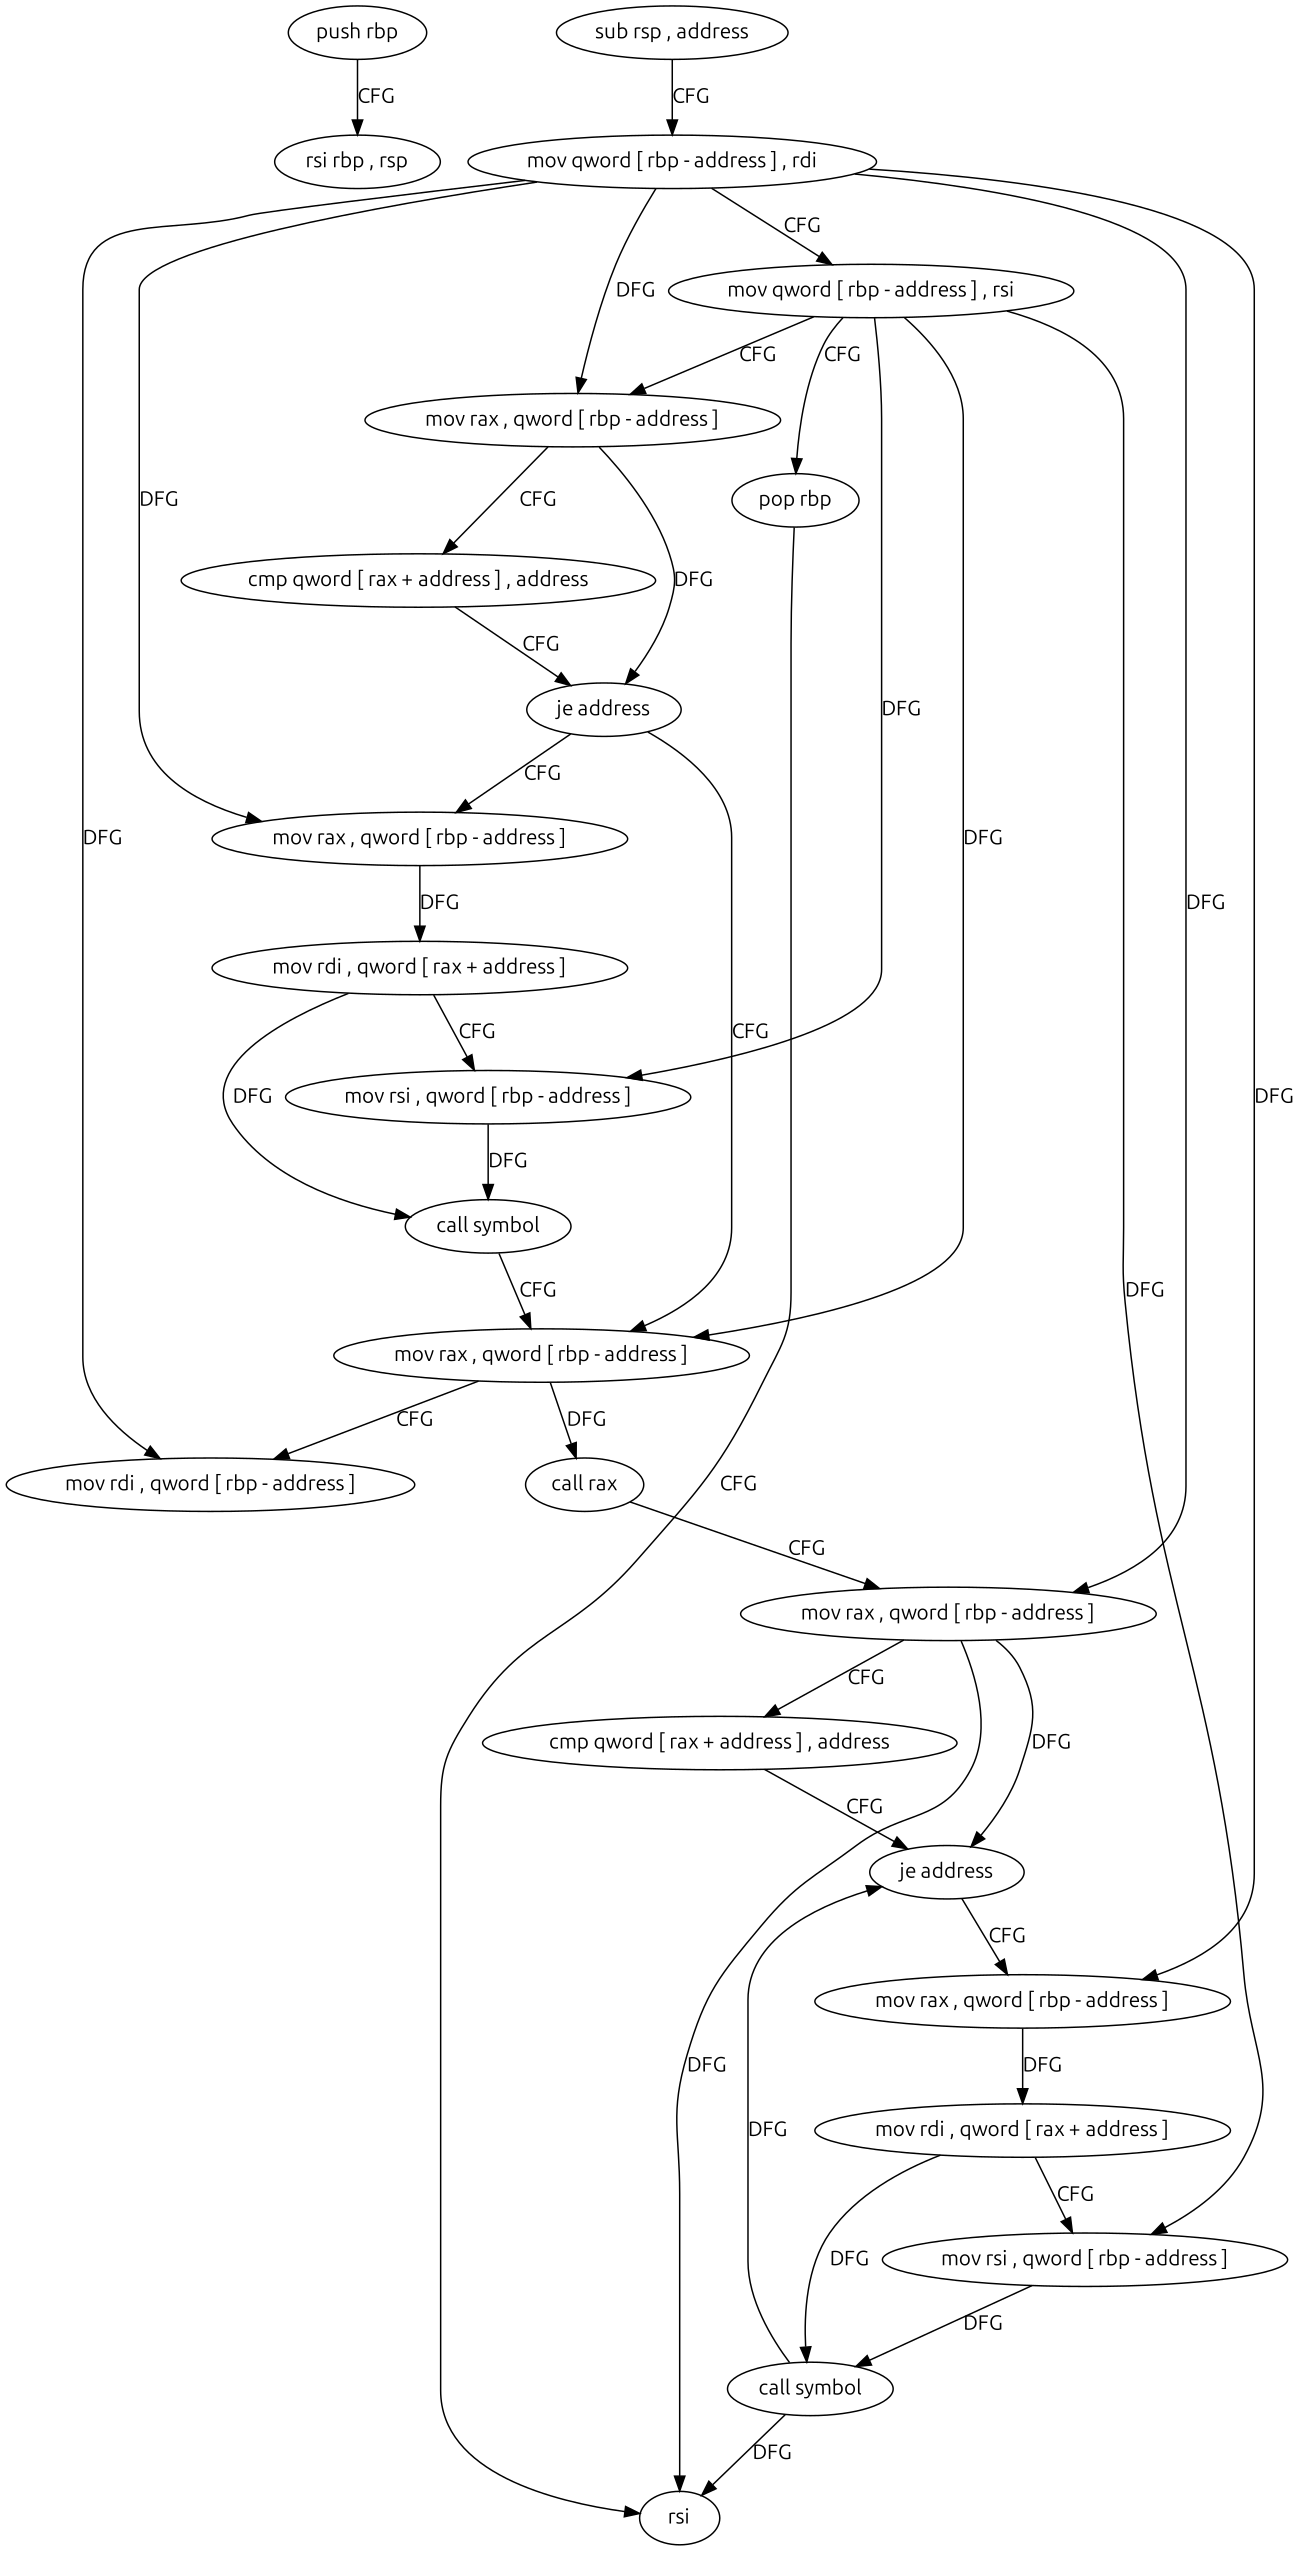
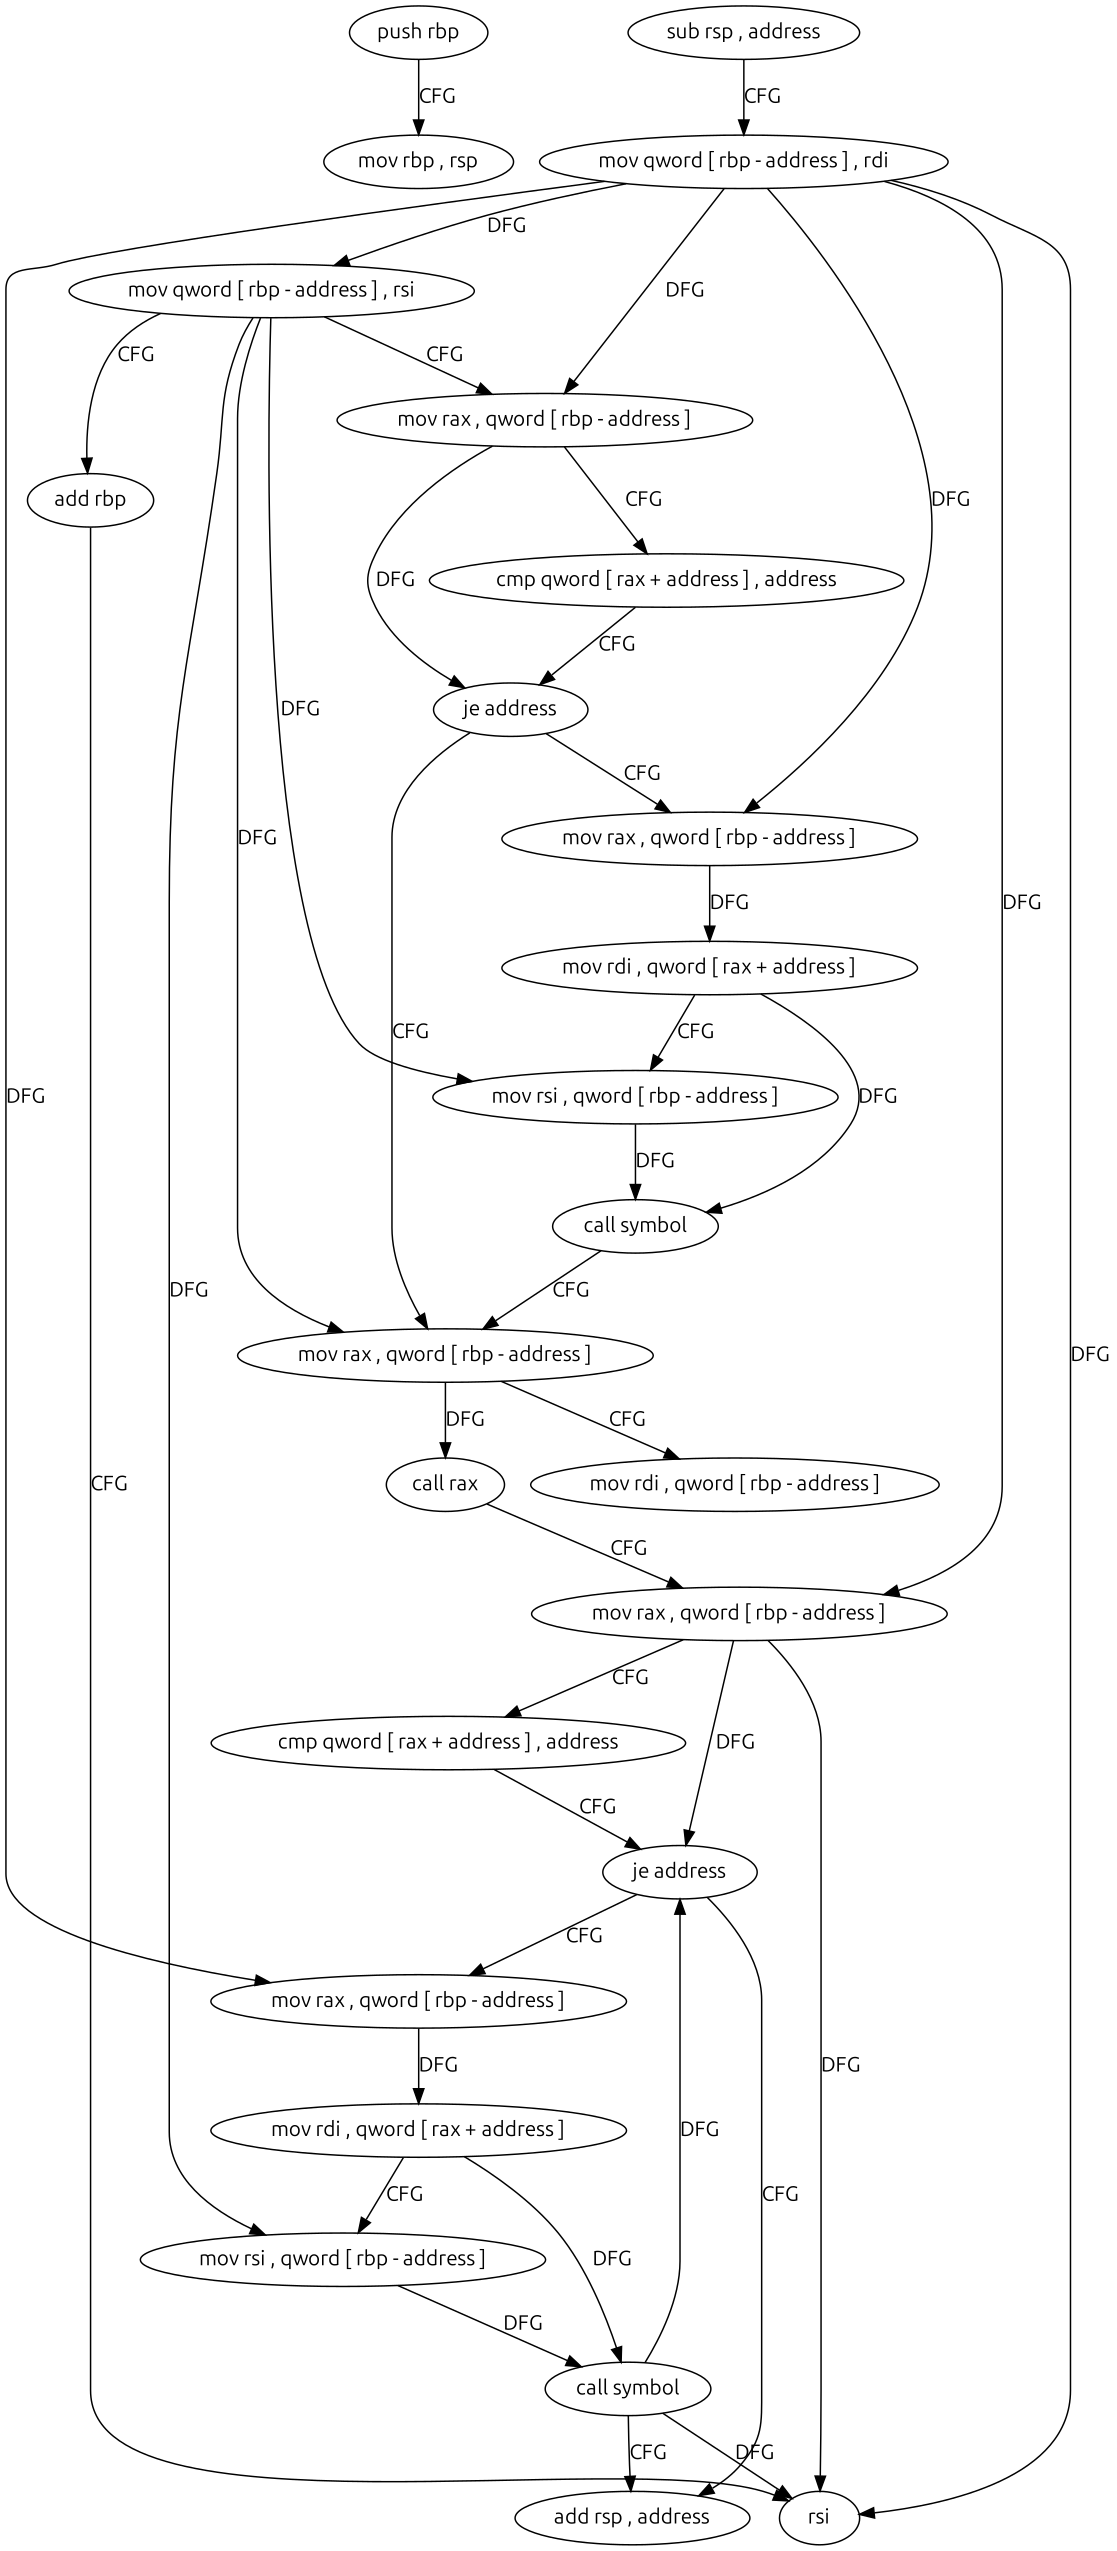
(358, 162) -> (419, 162)
(802, 226) -> (507, 226)
(795, 500) -> (91, 500)
(83, 642) -> (1070, 1354)
none -> (632, 2518)
